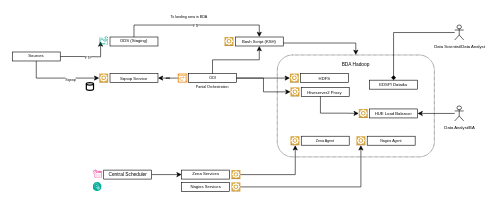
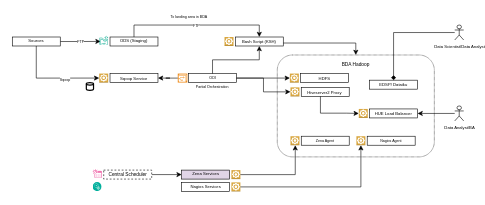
(36, 56) -> (36, 41)
(128, 174) -> (128, 174)
(206, 174) -> (206, 174)
